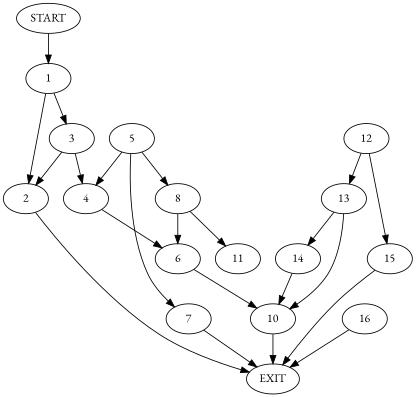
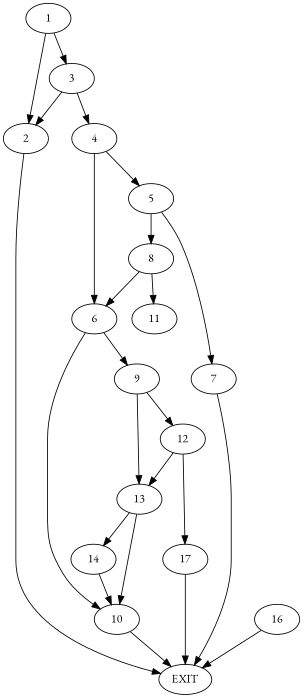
(48, 18) -> none
(112, 165) -> (120, 166)
(390, 259) -> (185, 559)
none -> (137, 379)
